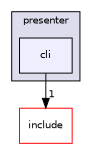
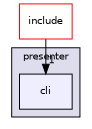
(46, 87) -> (46, 54)
